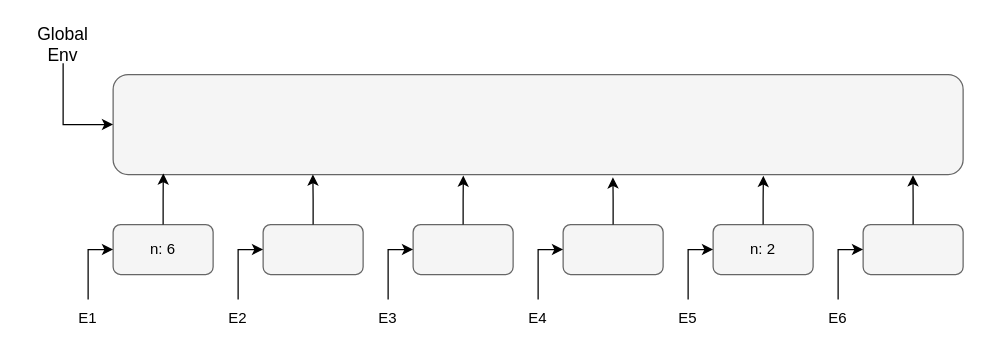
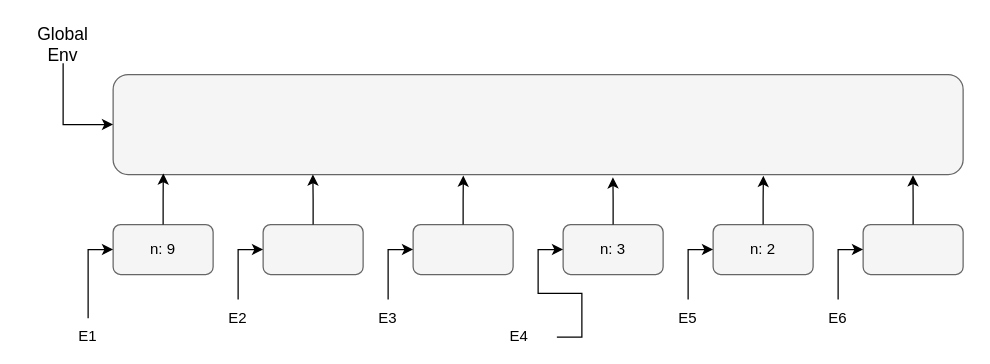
(163, 249) -> (163, 249)
none -> (613, 249)
(88, 318) -> (88, 337)
(538, 318) -> (519, 337)
